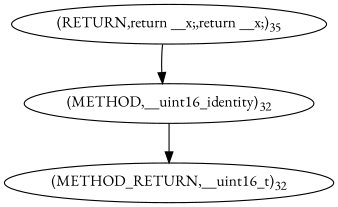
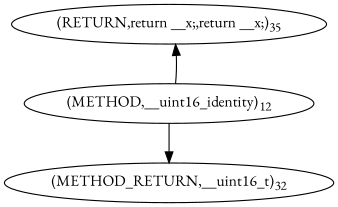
(162, 58) -> (176, 70)
(265, 102) -> (265, 102)
